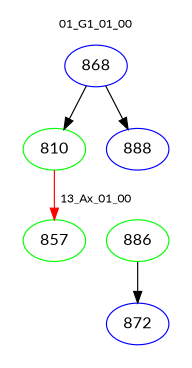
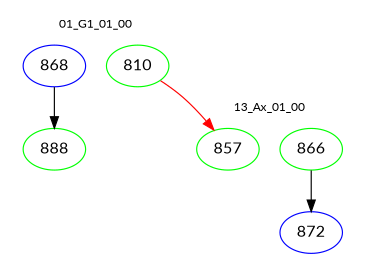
(78, 102) -> none
(138, 149) -> (54, 149)
(138, 241) -> (311, 149)
